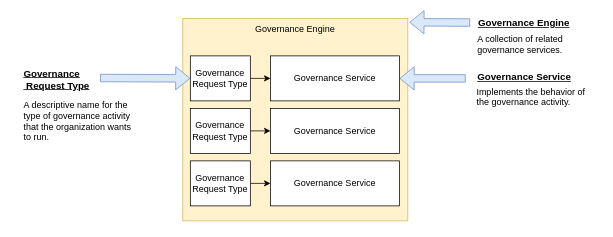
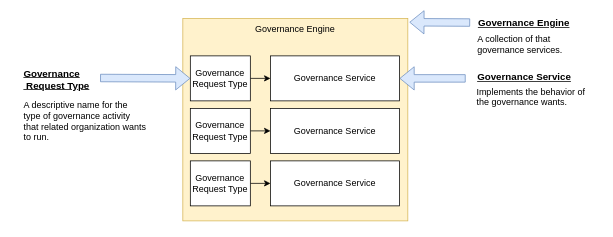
(527, 45) -> (524, 45)
(536, 97) -> (536, 97)
(86, 122) -> (95, 122)
